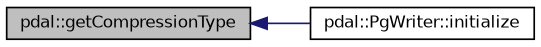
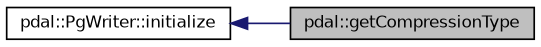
(289, 23) -> (269, 23)
